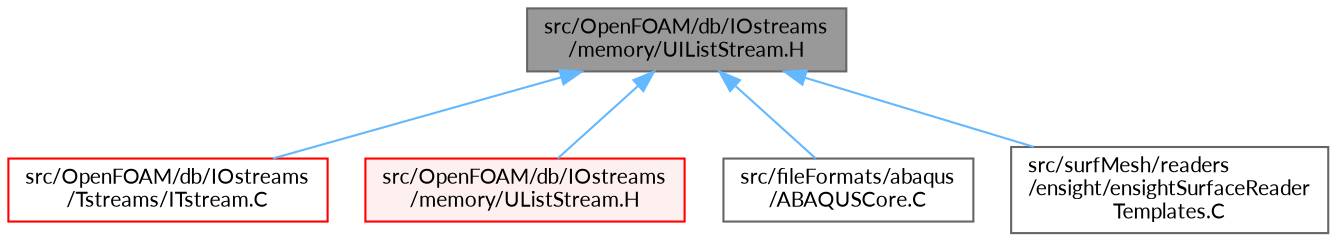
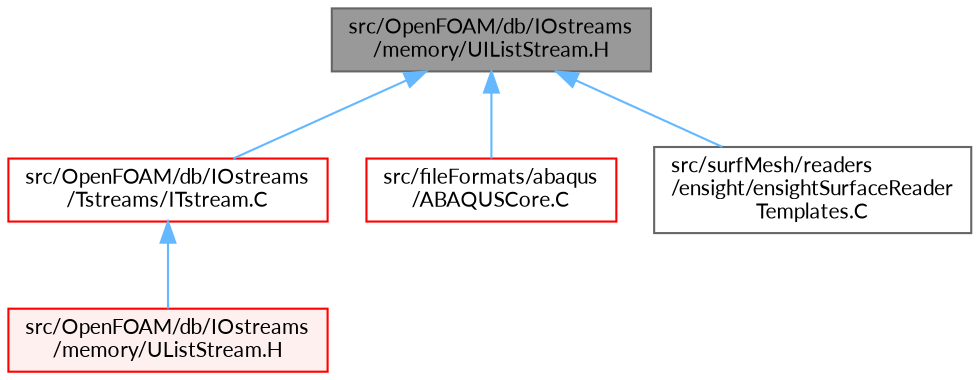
(598, 122) -> (168, 276)
(848, 190) -> (491, 190)
